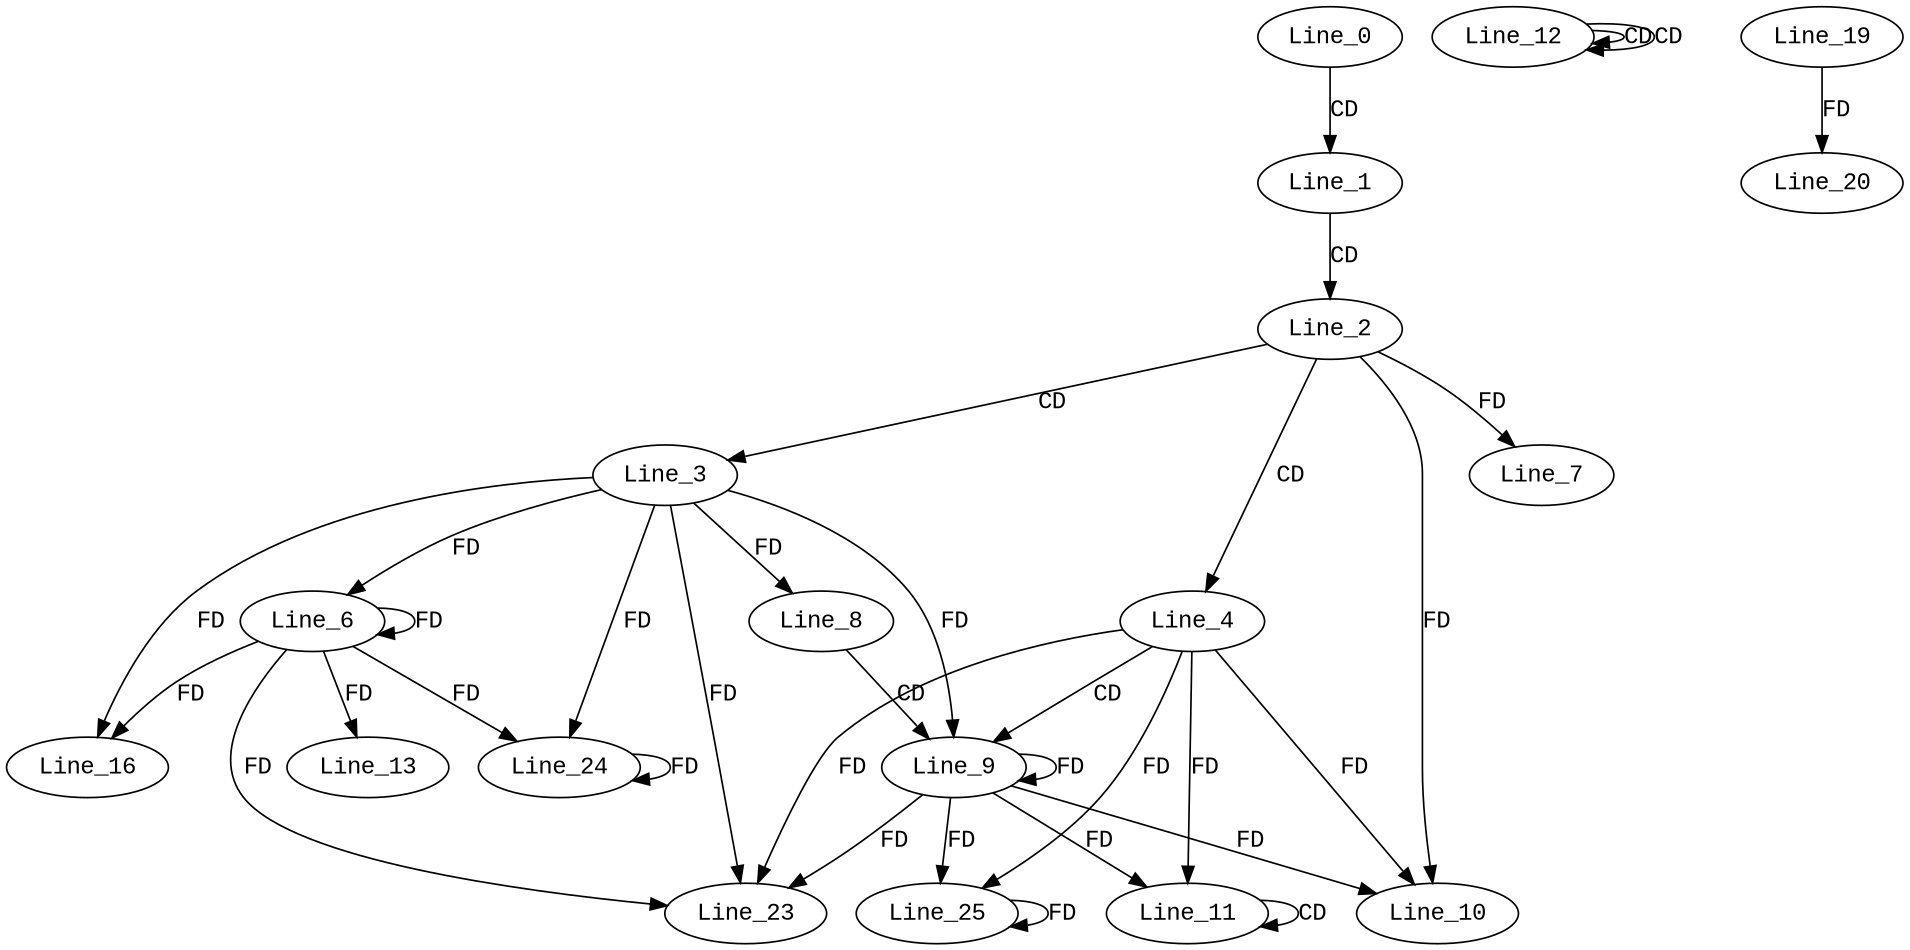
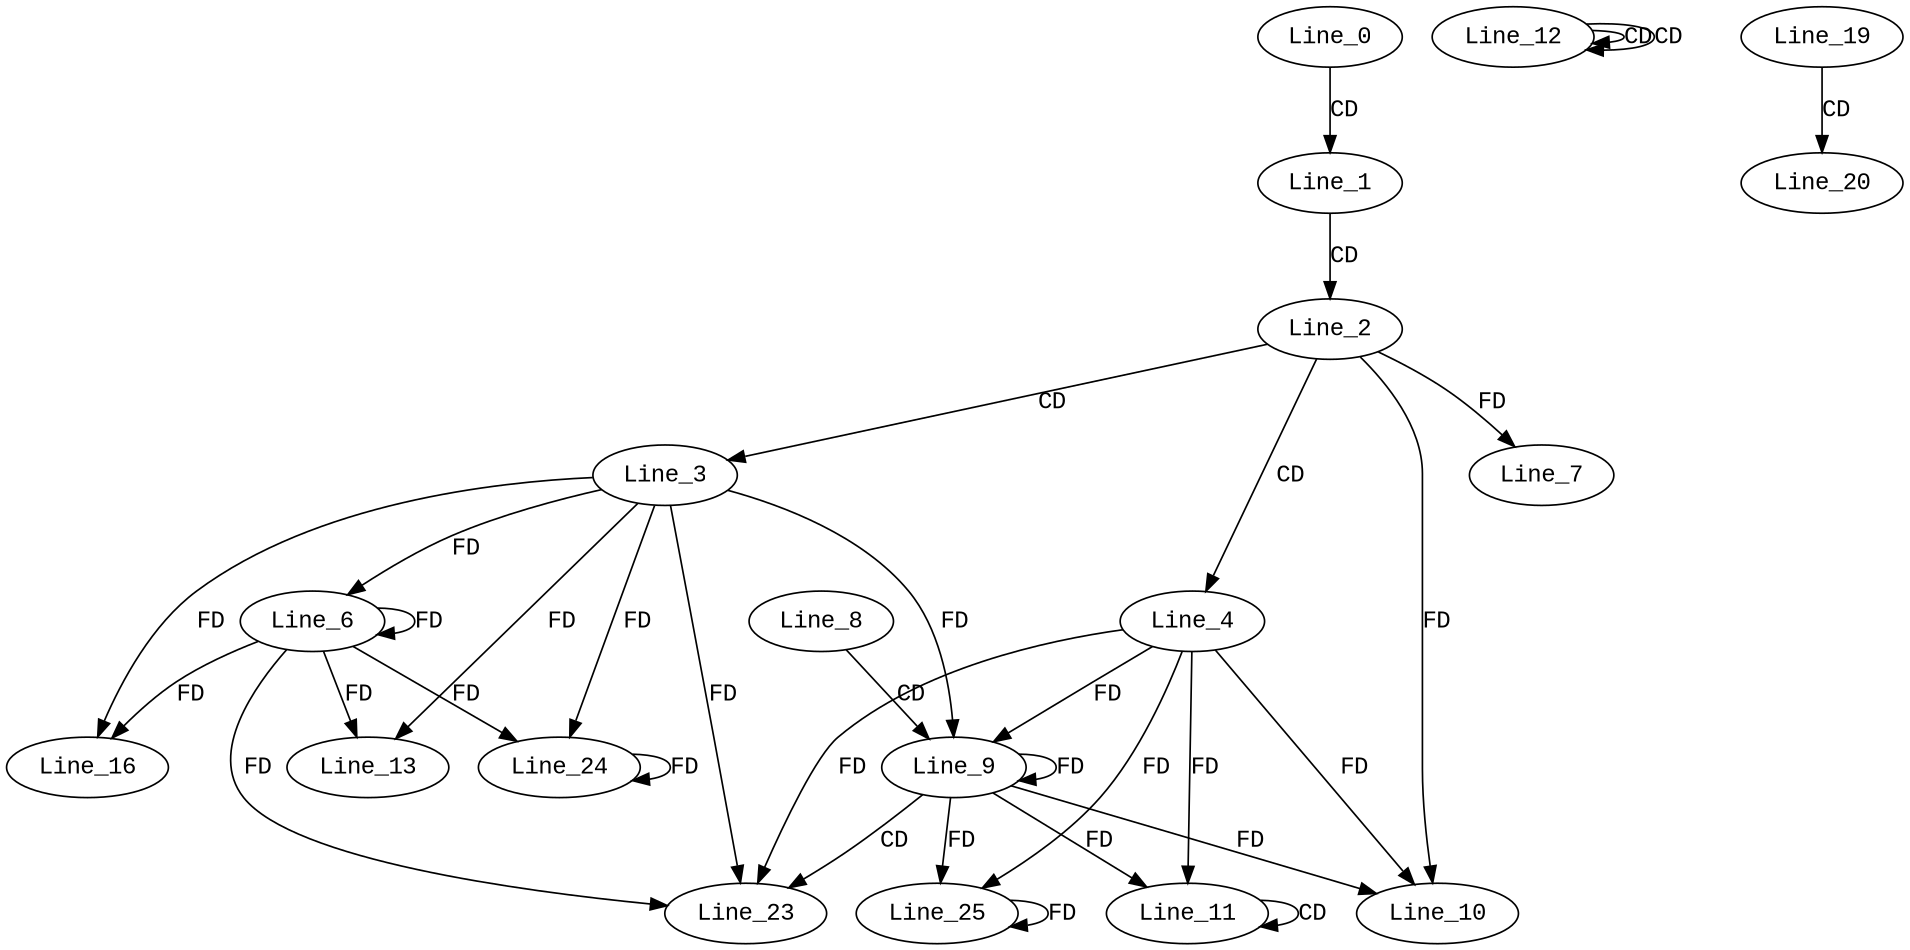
(1836, 110) -> (1836, 110)
(737, 542) -> (523, 615)
(1108, 694) -> (1108, 694)
(894, 840) -> (894, 840)
